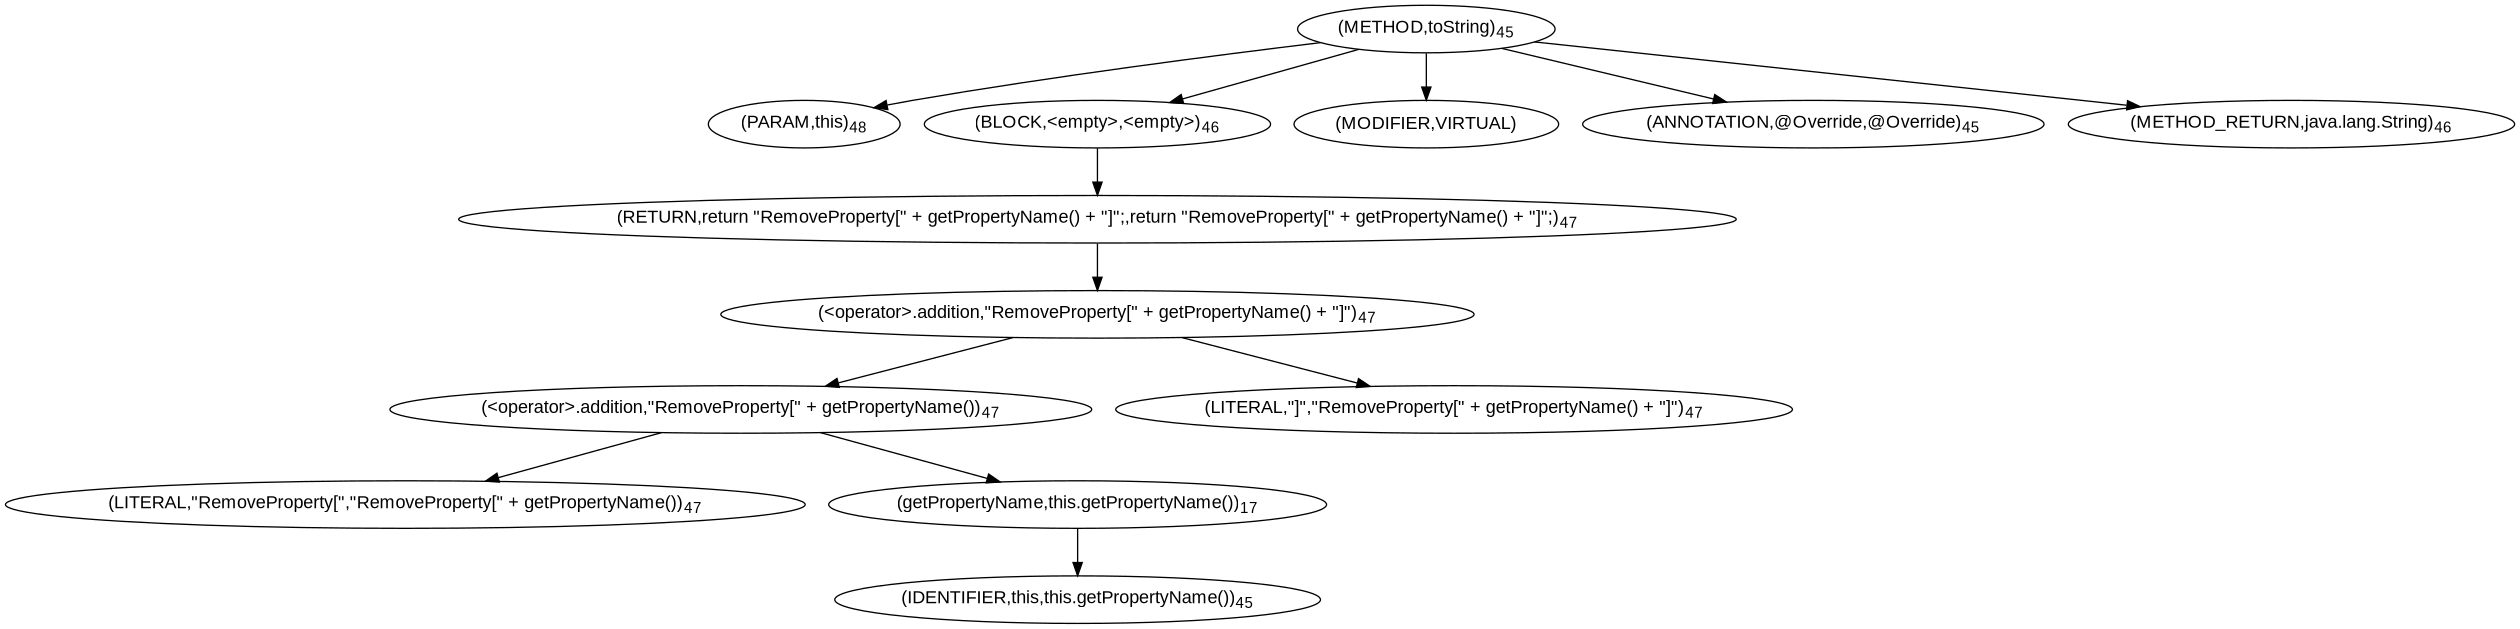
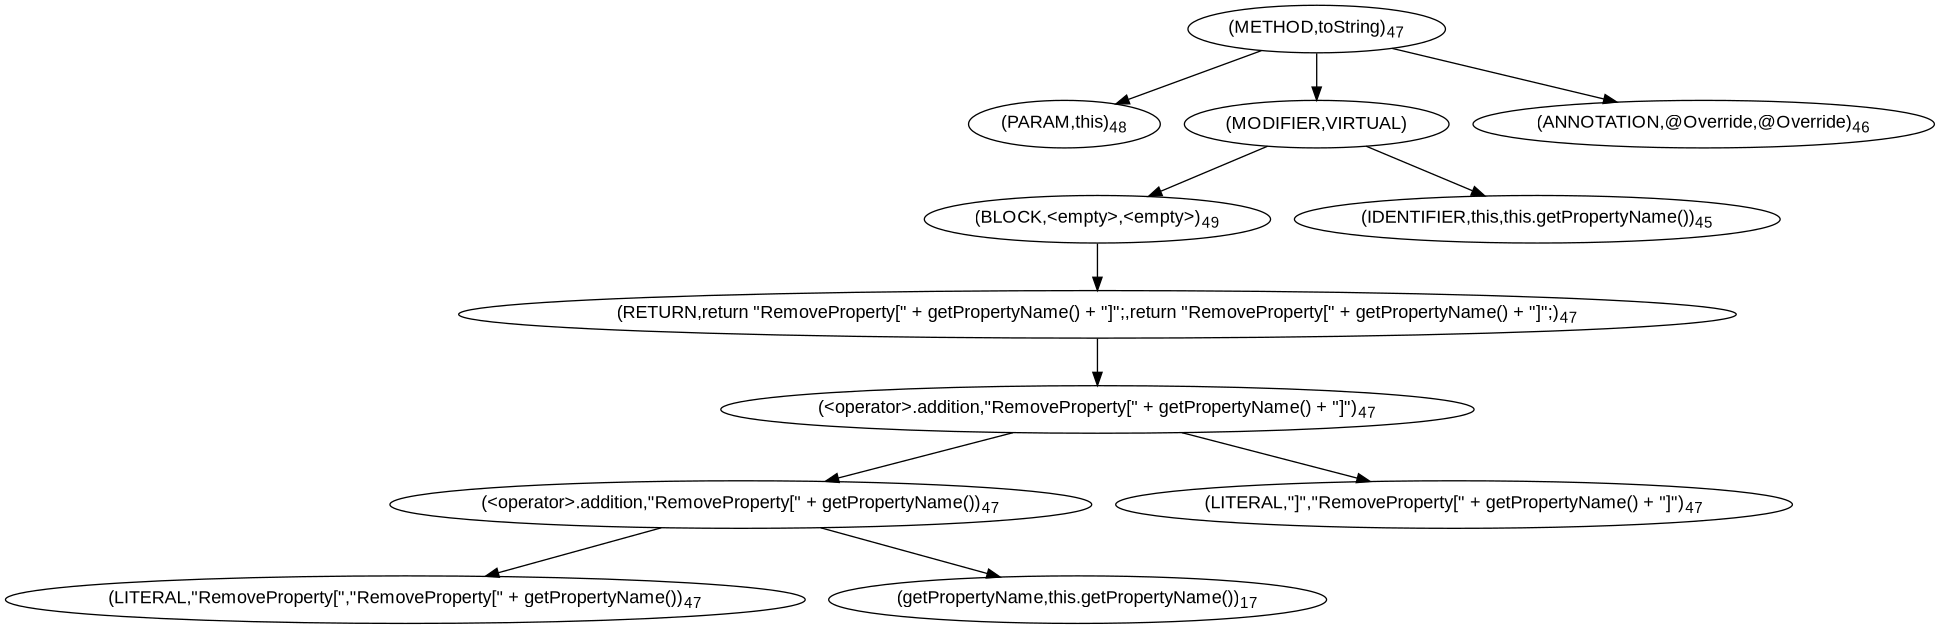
(1506, 27) -> (1396, 27)
(1271, 74) -> (1214, 169)
(1211, 122) -> (1211, 217)
(1971, 122) -> (1862, 122)
(2292, 124) -> none
(1078, 546) -> (1419, 168)
